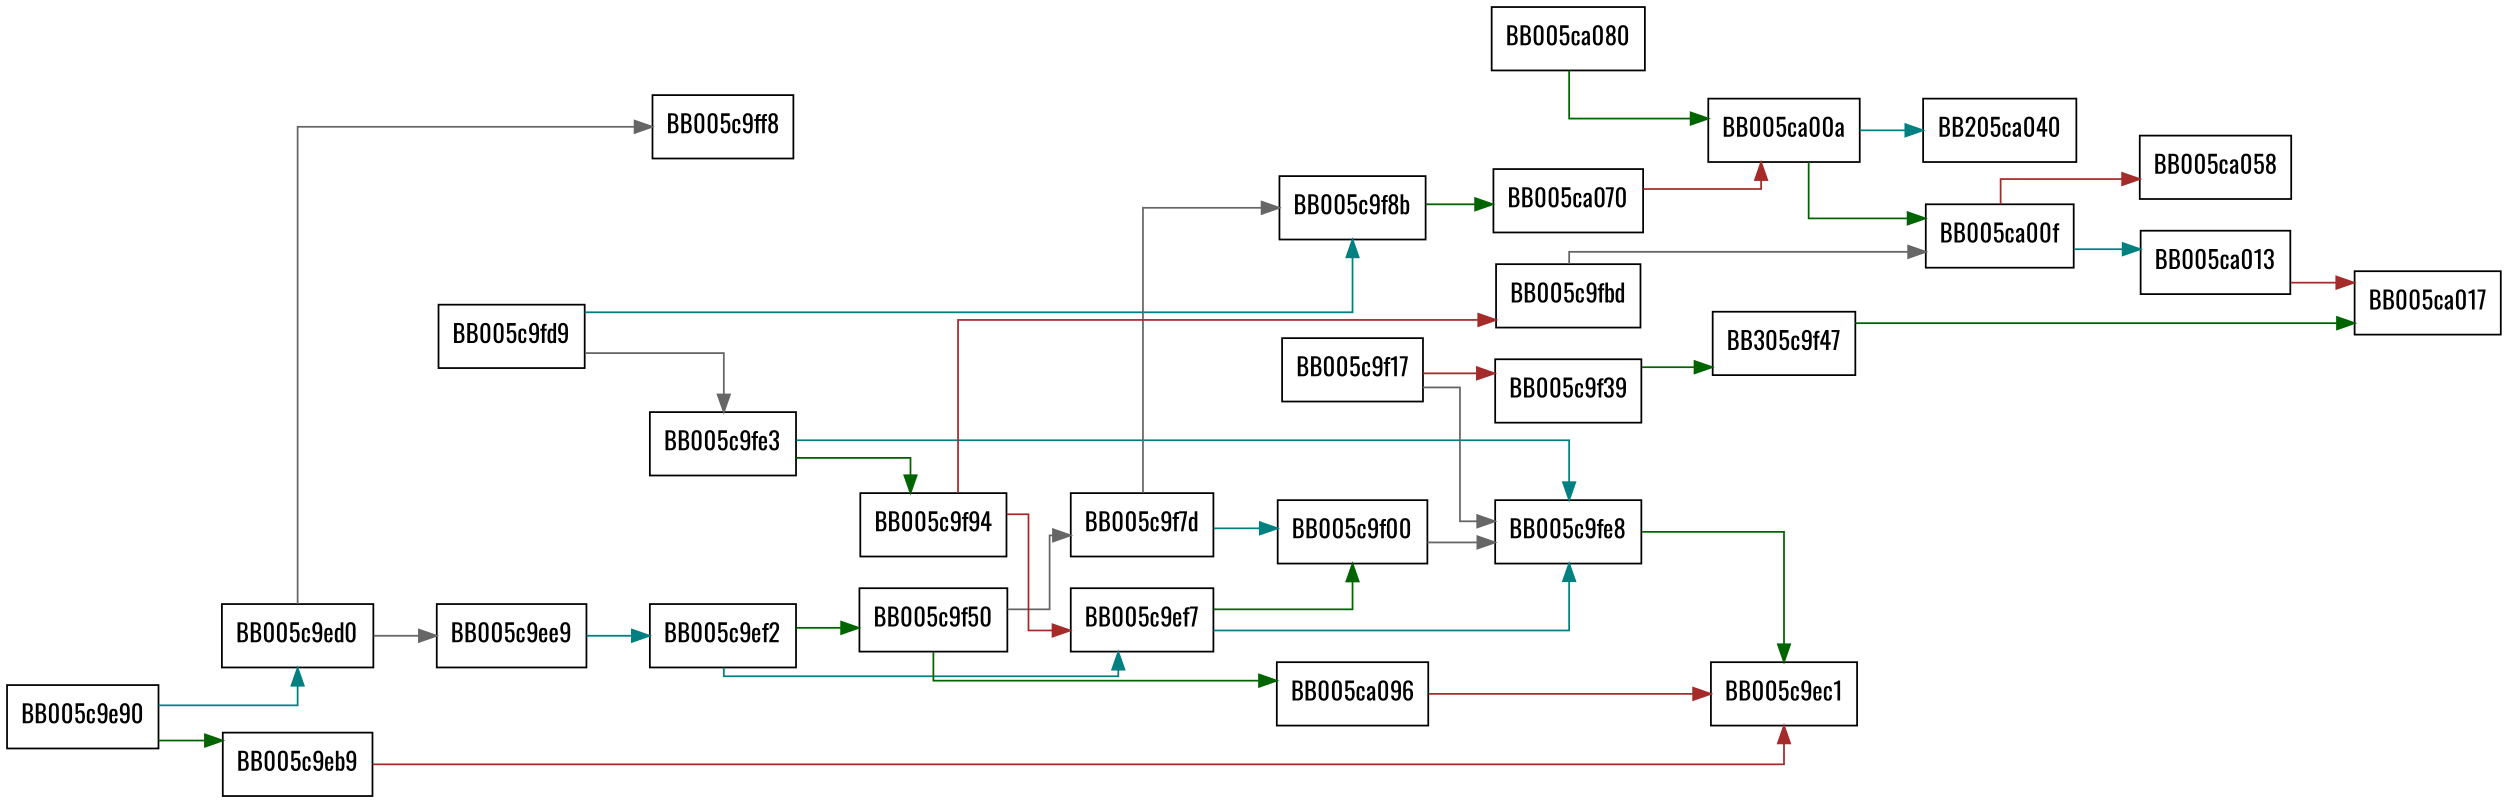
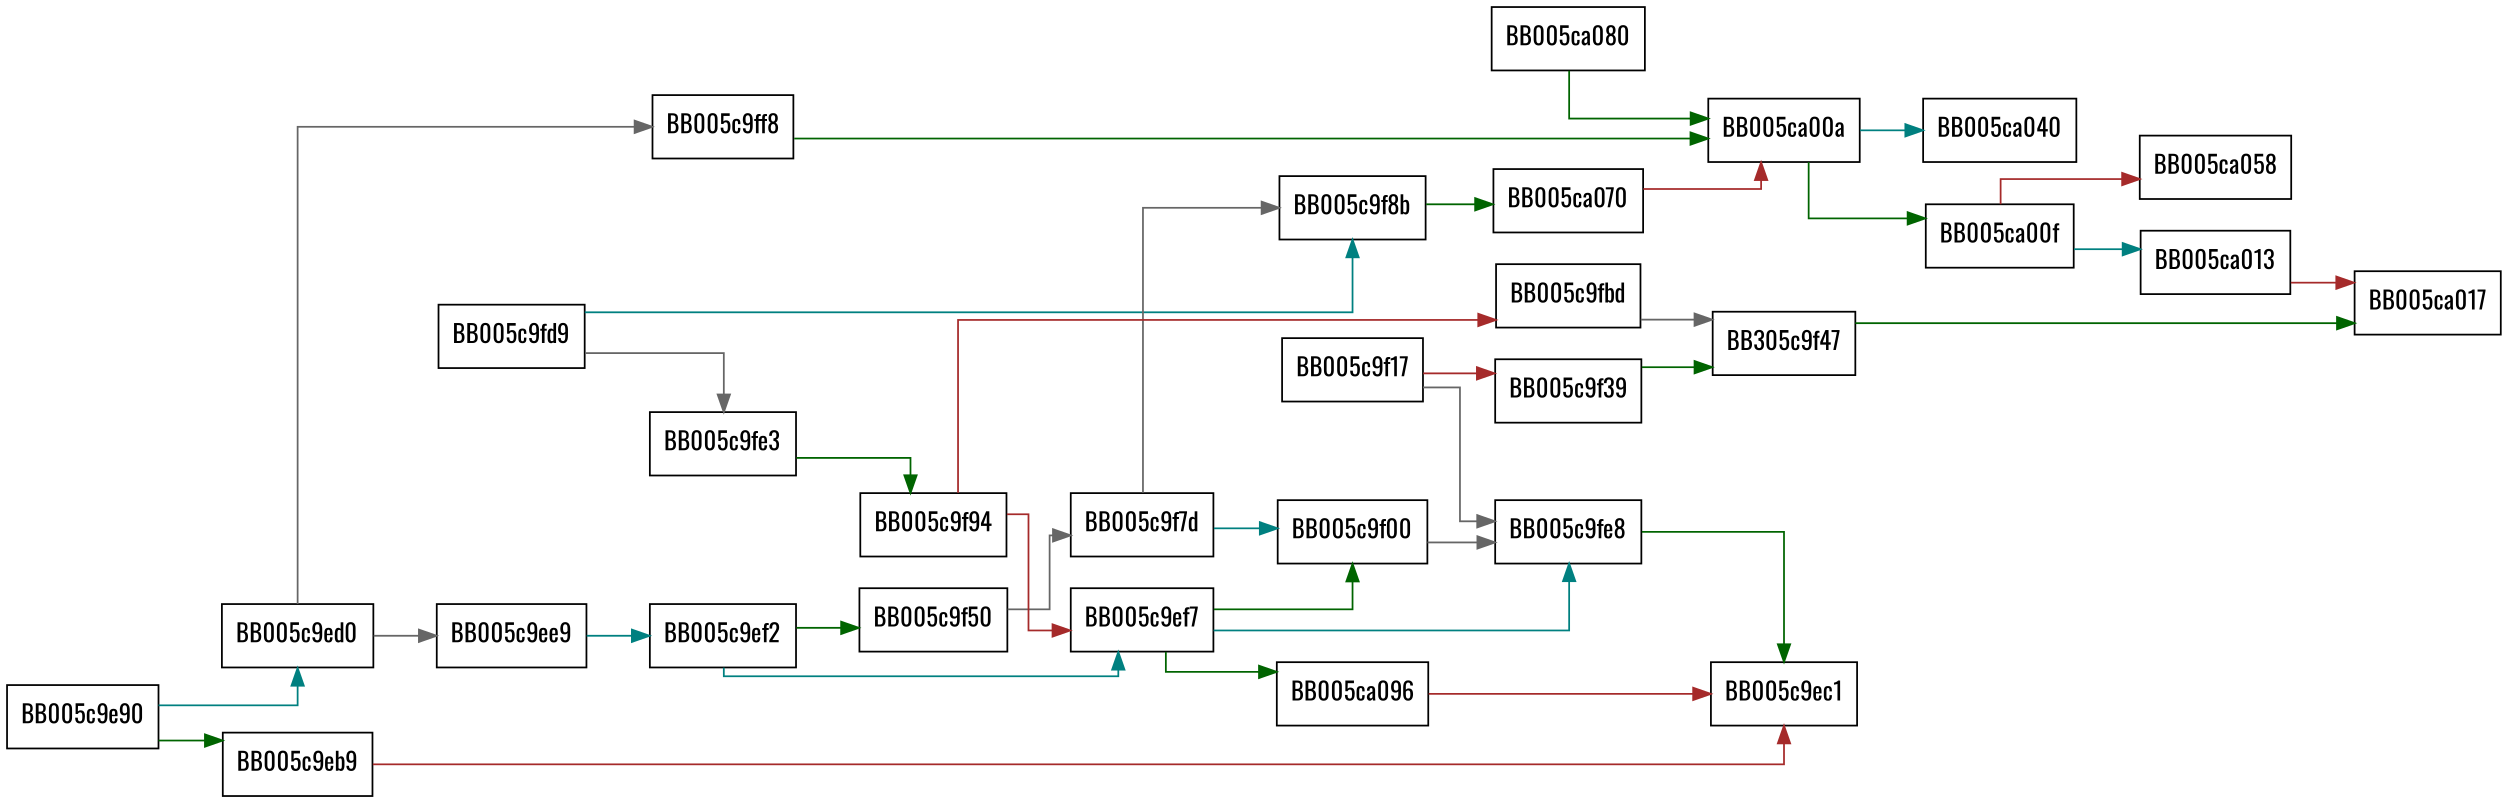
(2000, 130) -> (2000, 130)
none -> (1242, 139)
(1733, 252) -> (1668, 320)
(1204, 440) -> none
(1135, 681) -> (1202, 672)
